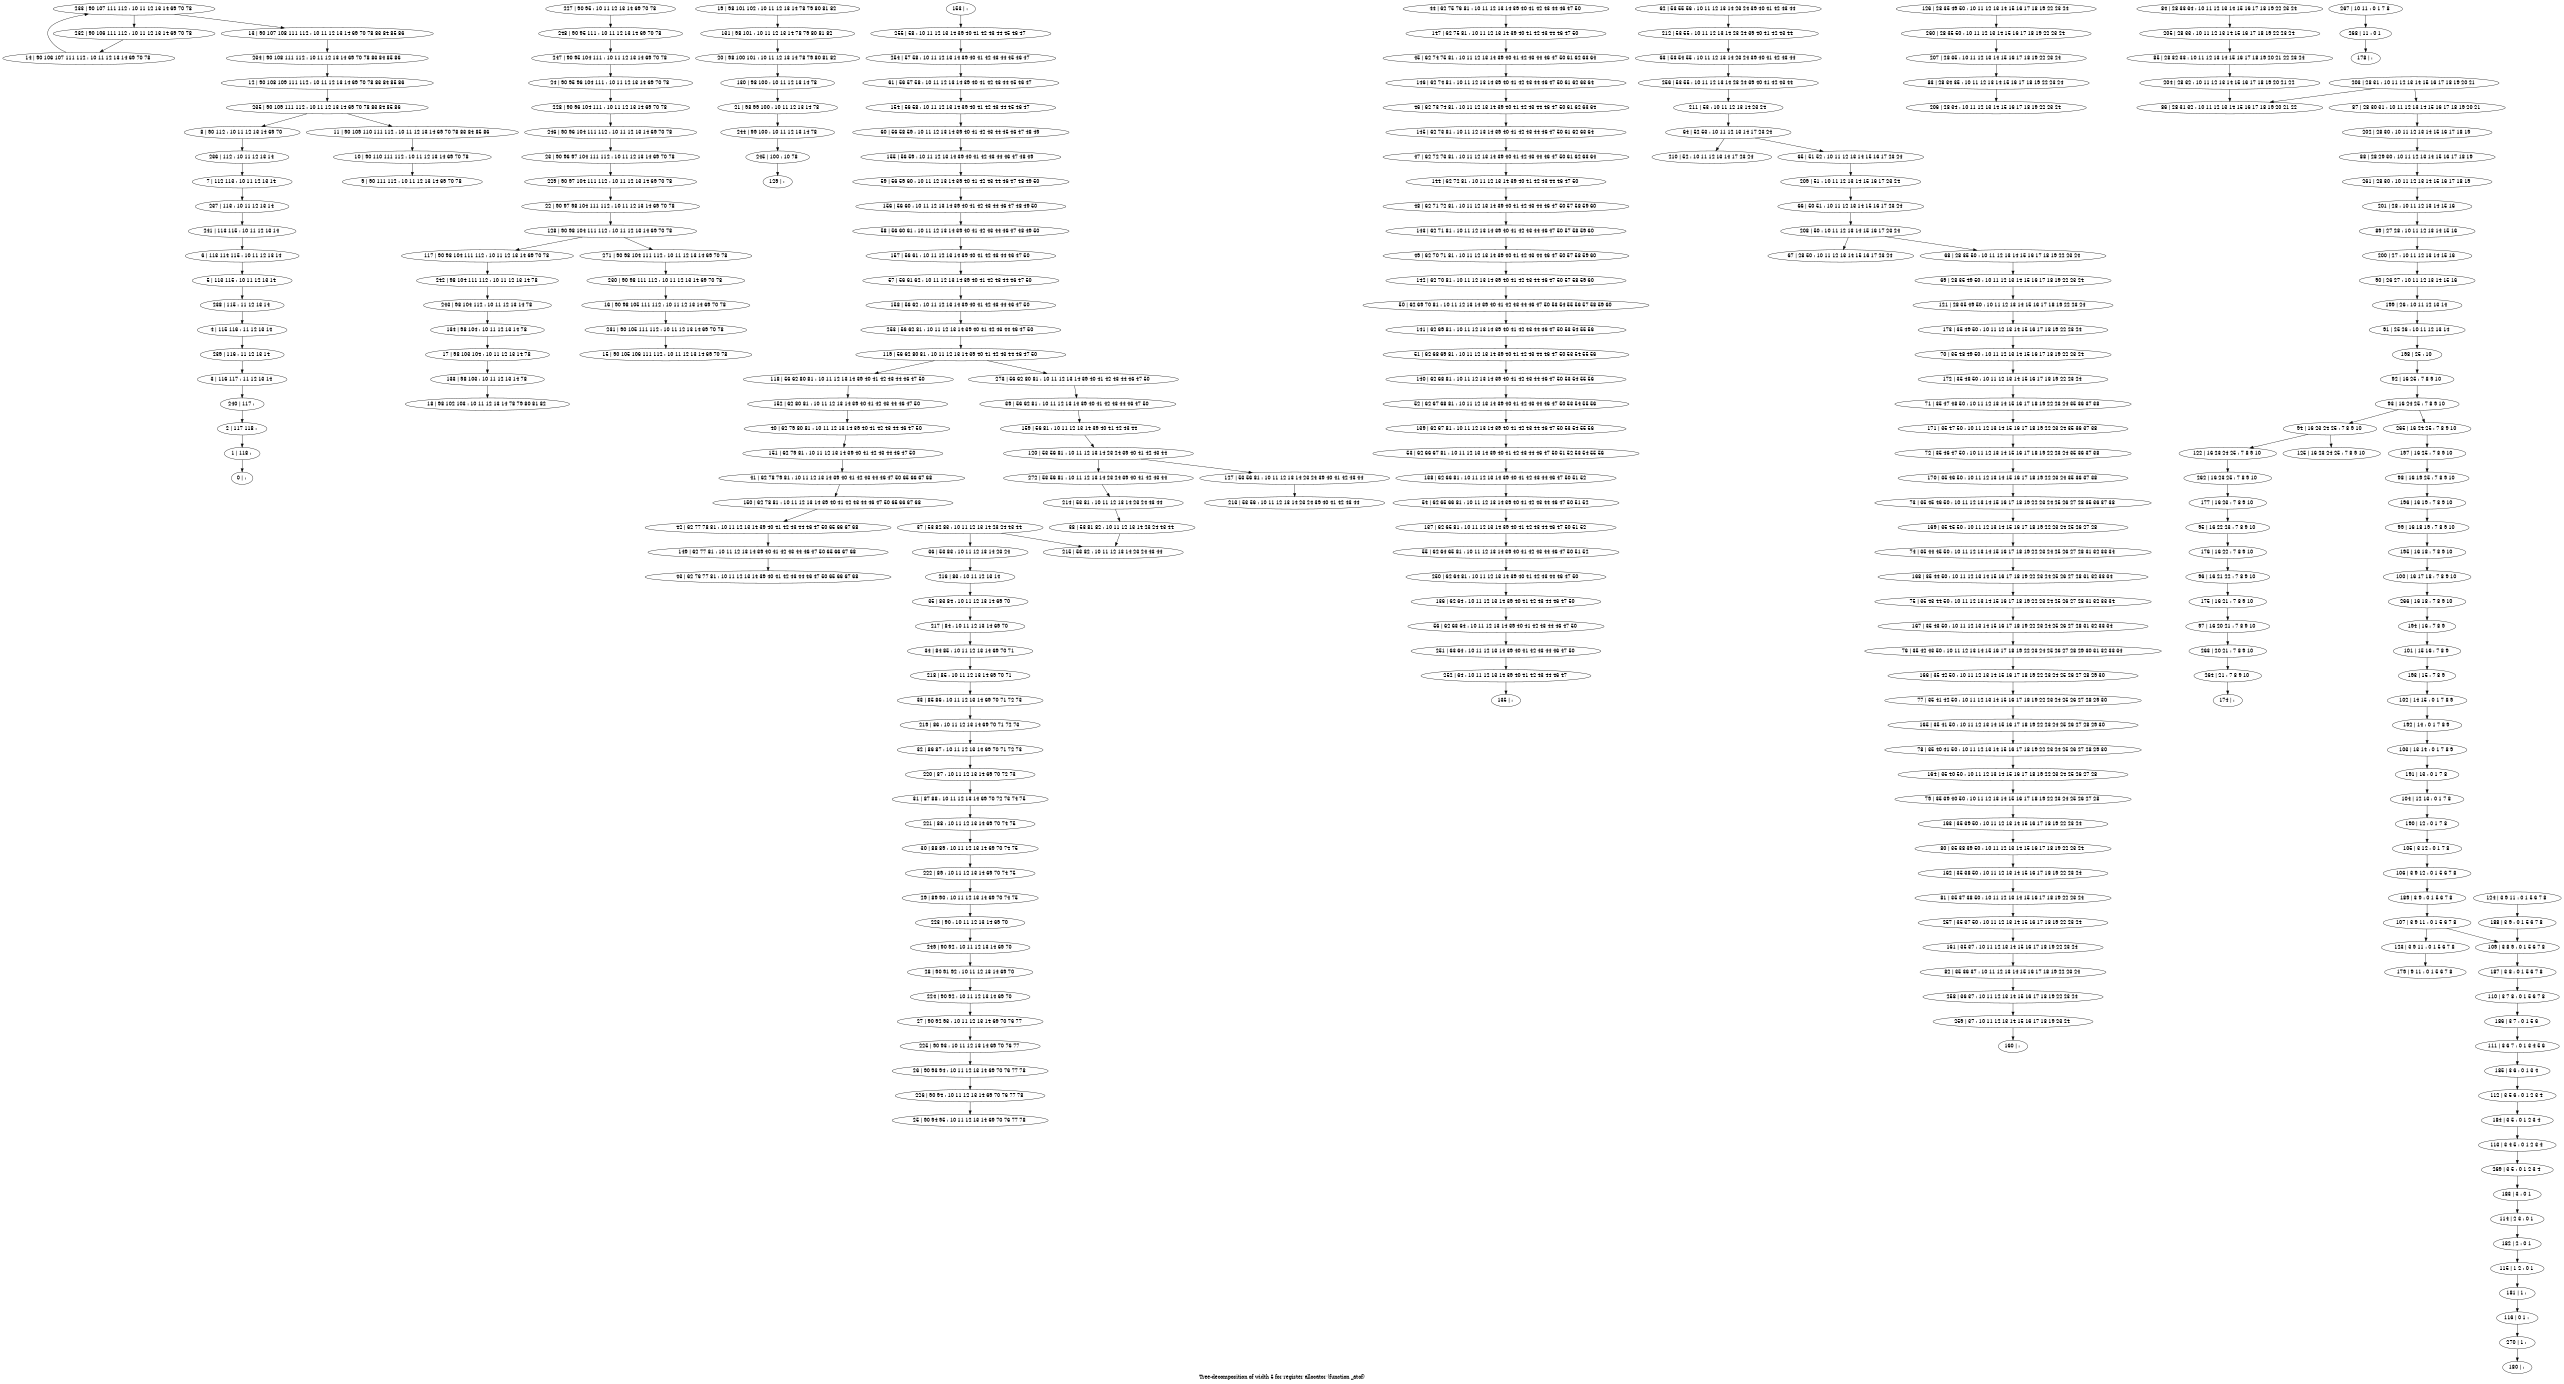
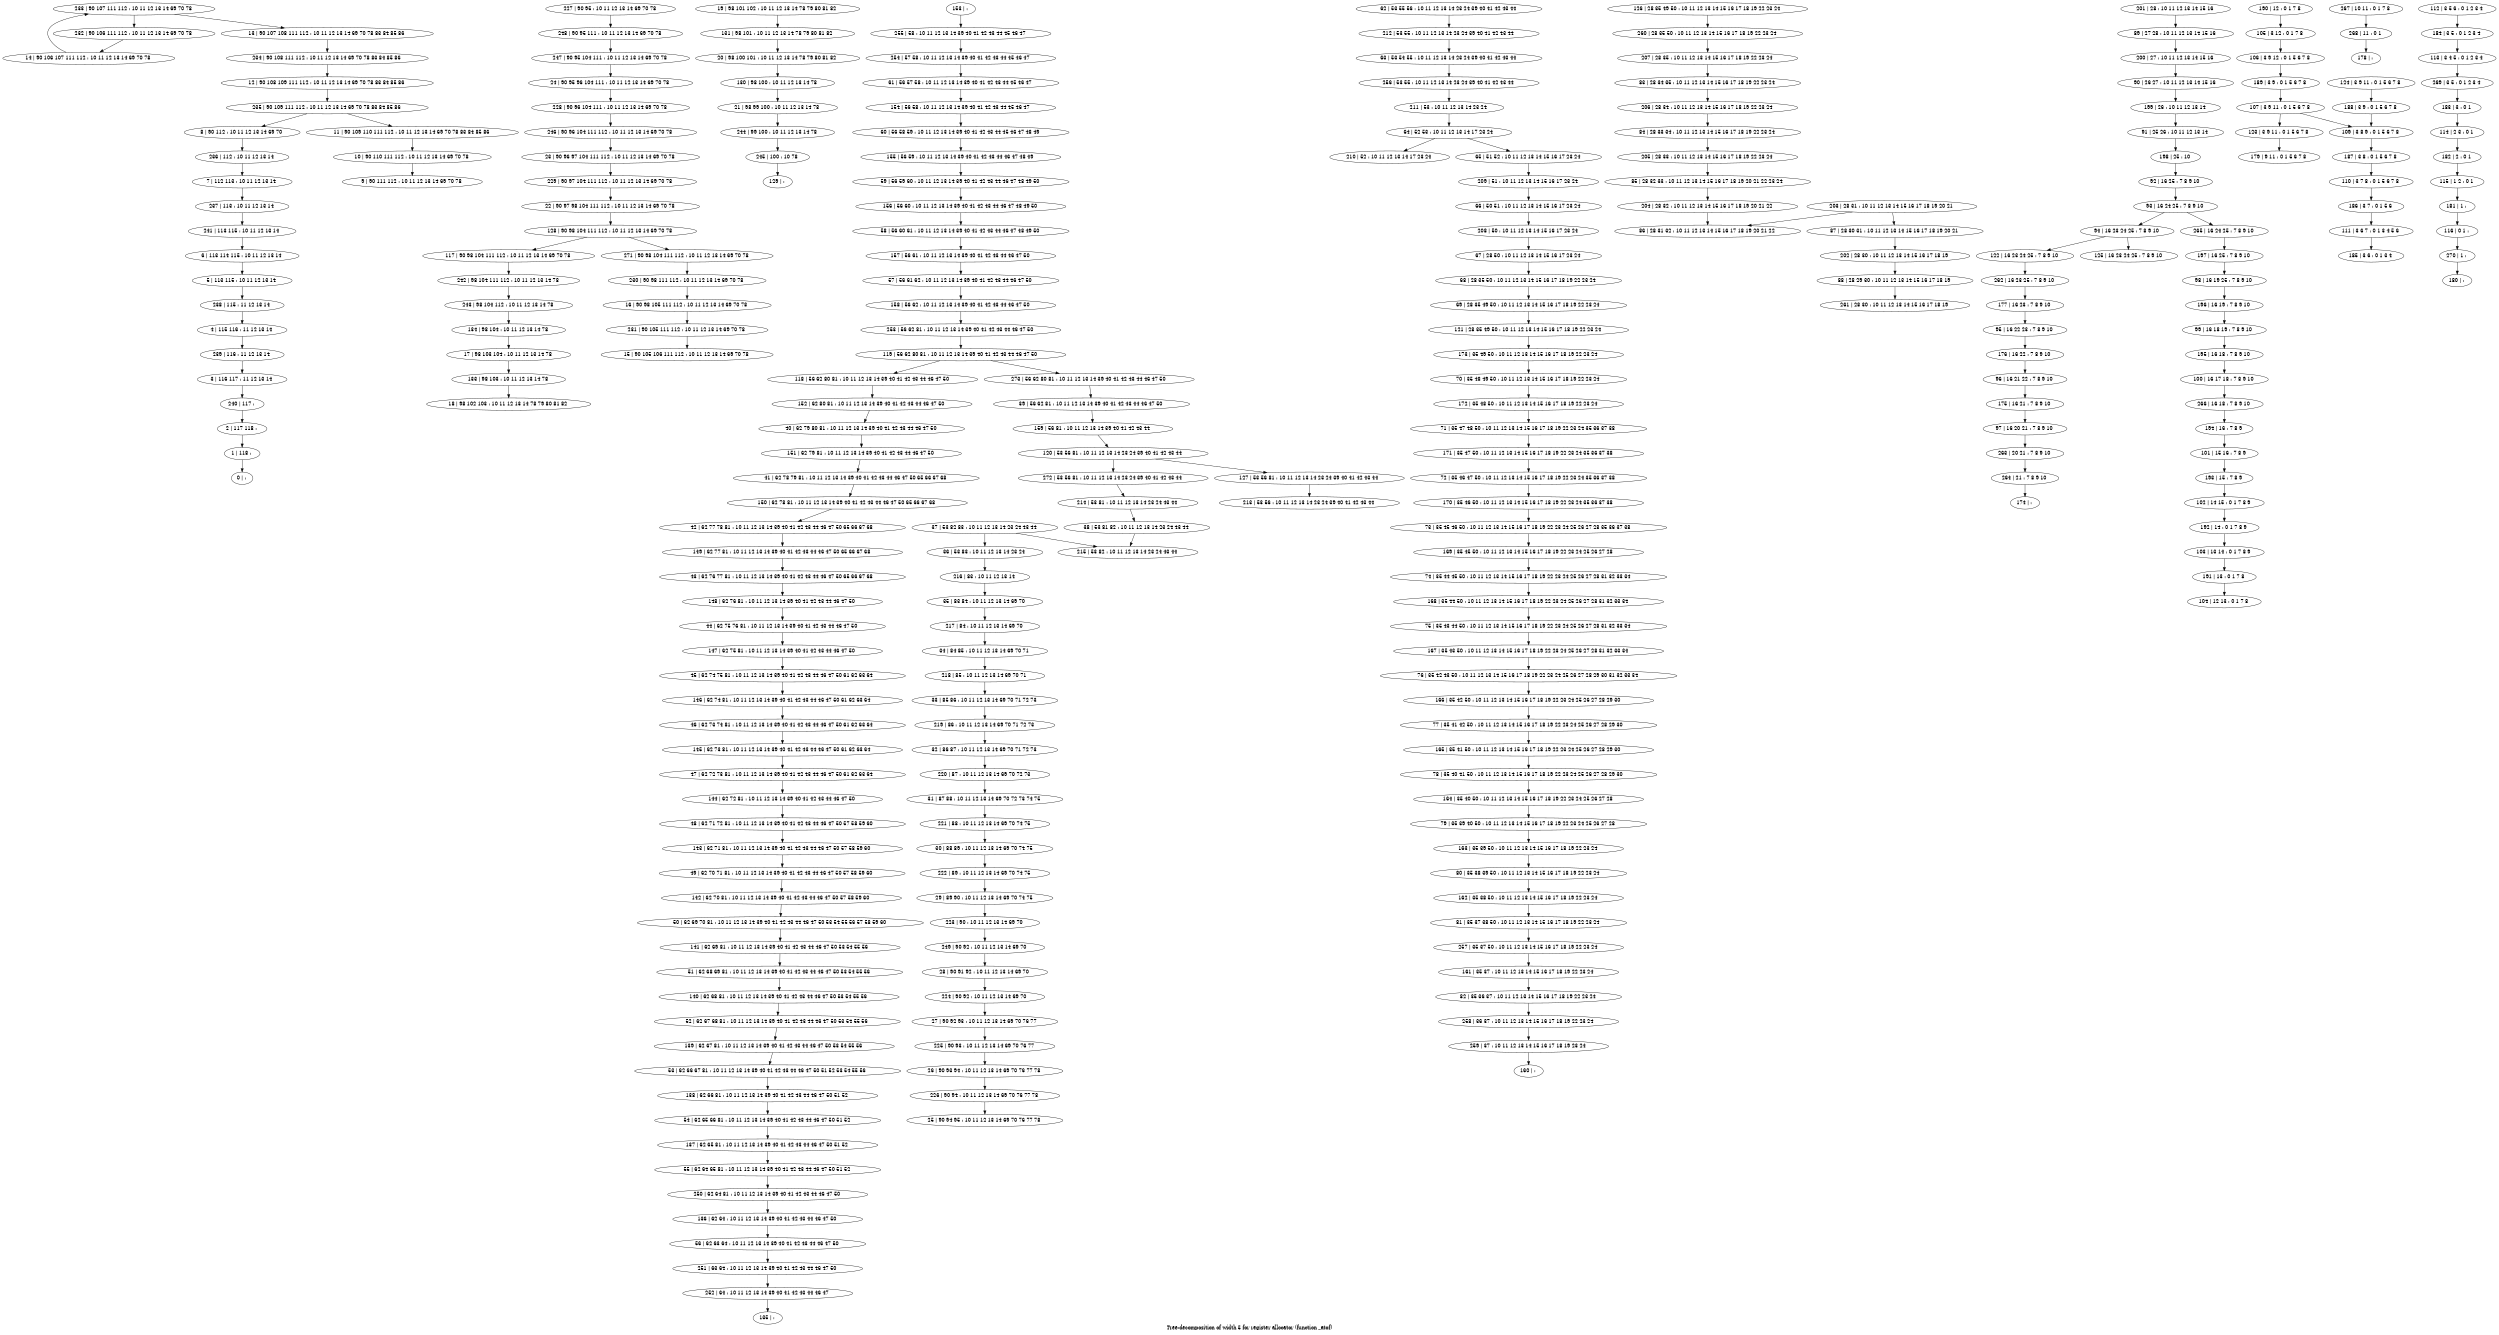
none -> (1708, 118)
(2417, 192) -> none
(1929, 243) -> (1529, 267)
none -> (782, 602)
(2427, 810) -> none
(2517, 1082) -> none
